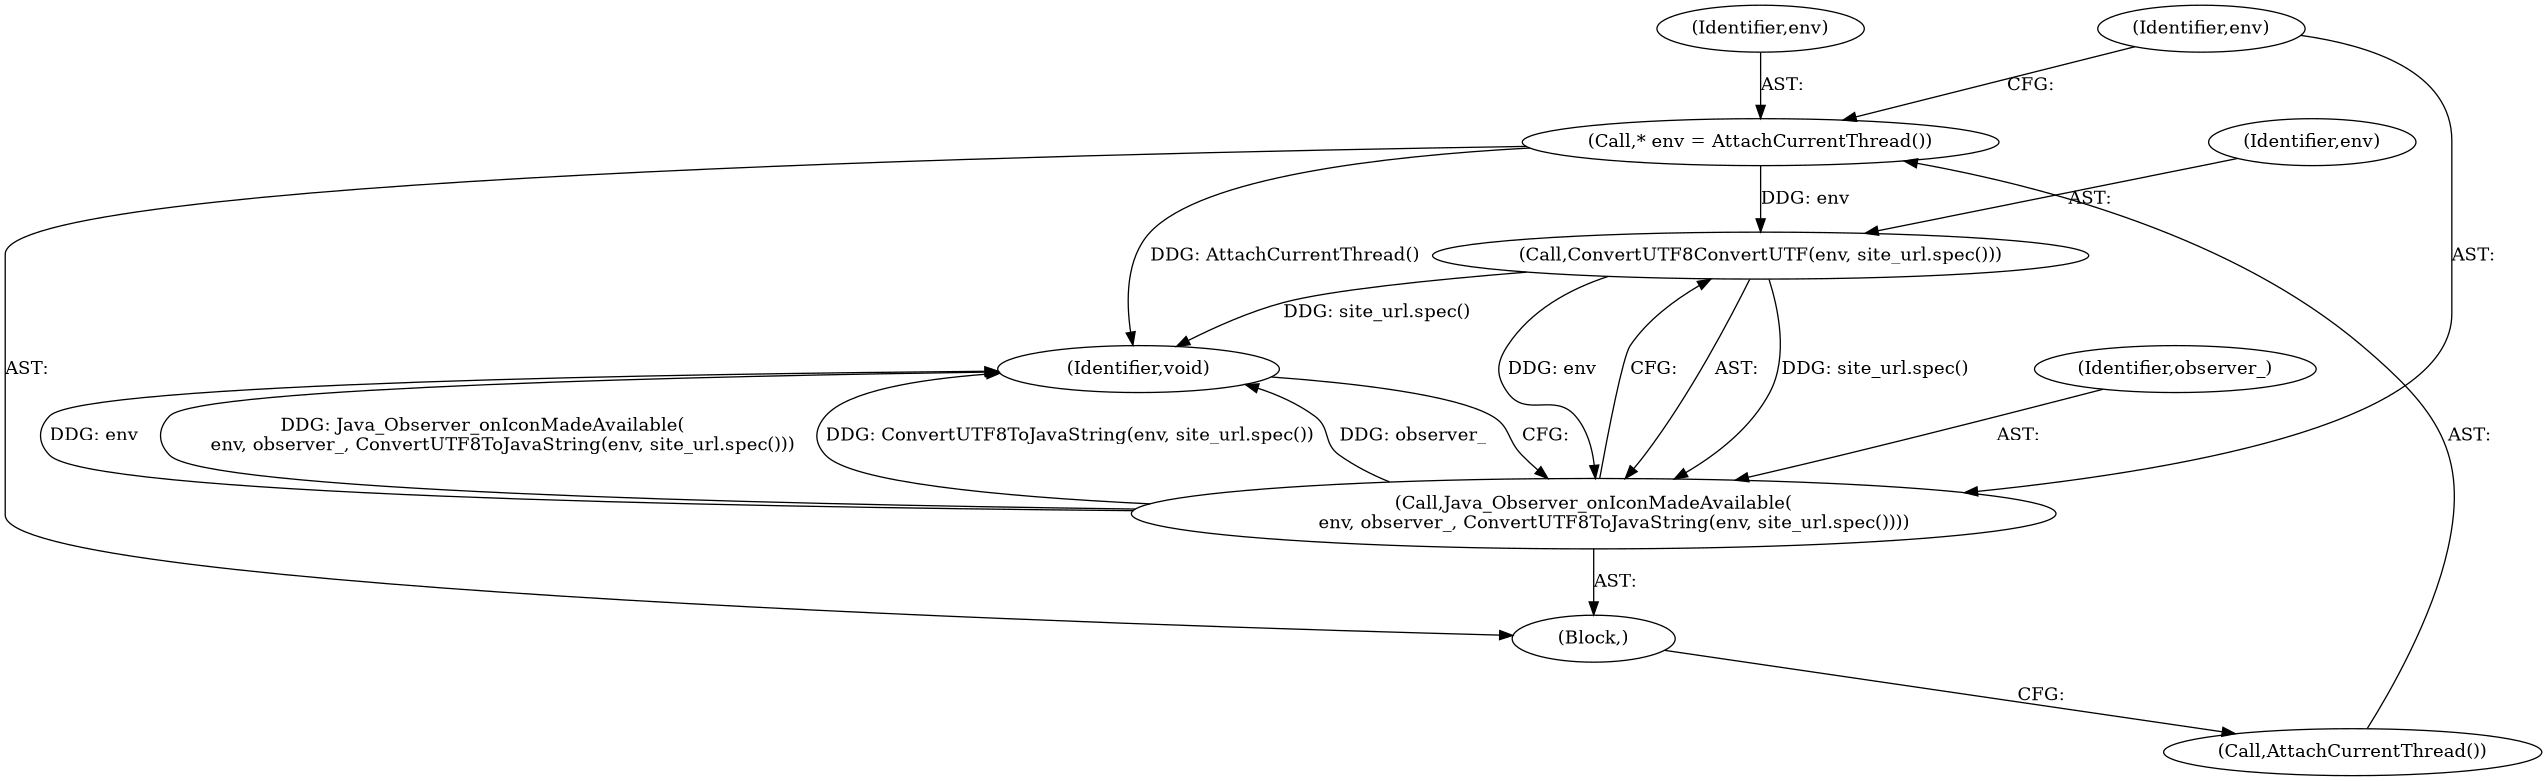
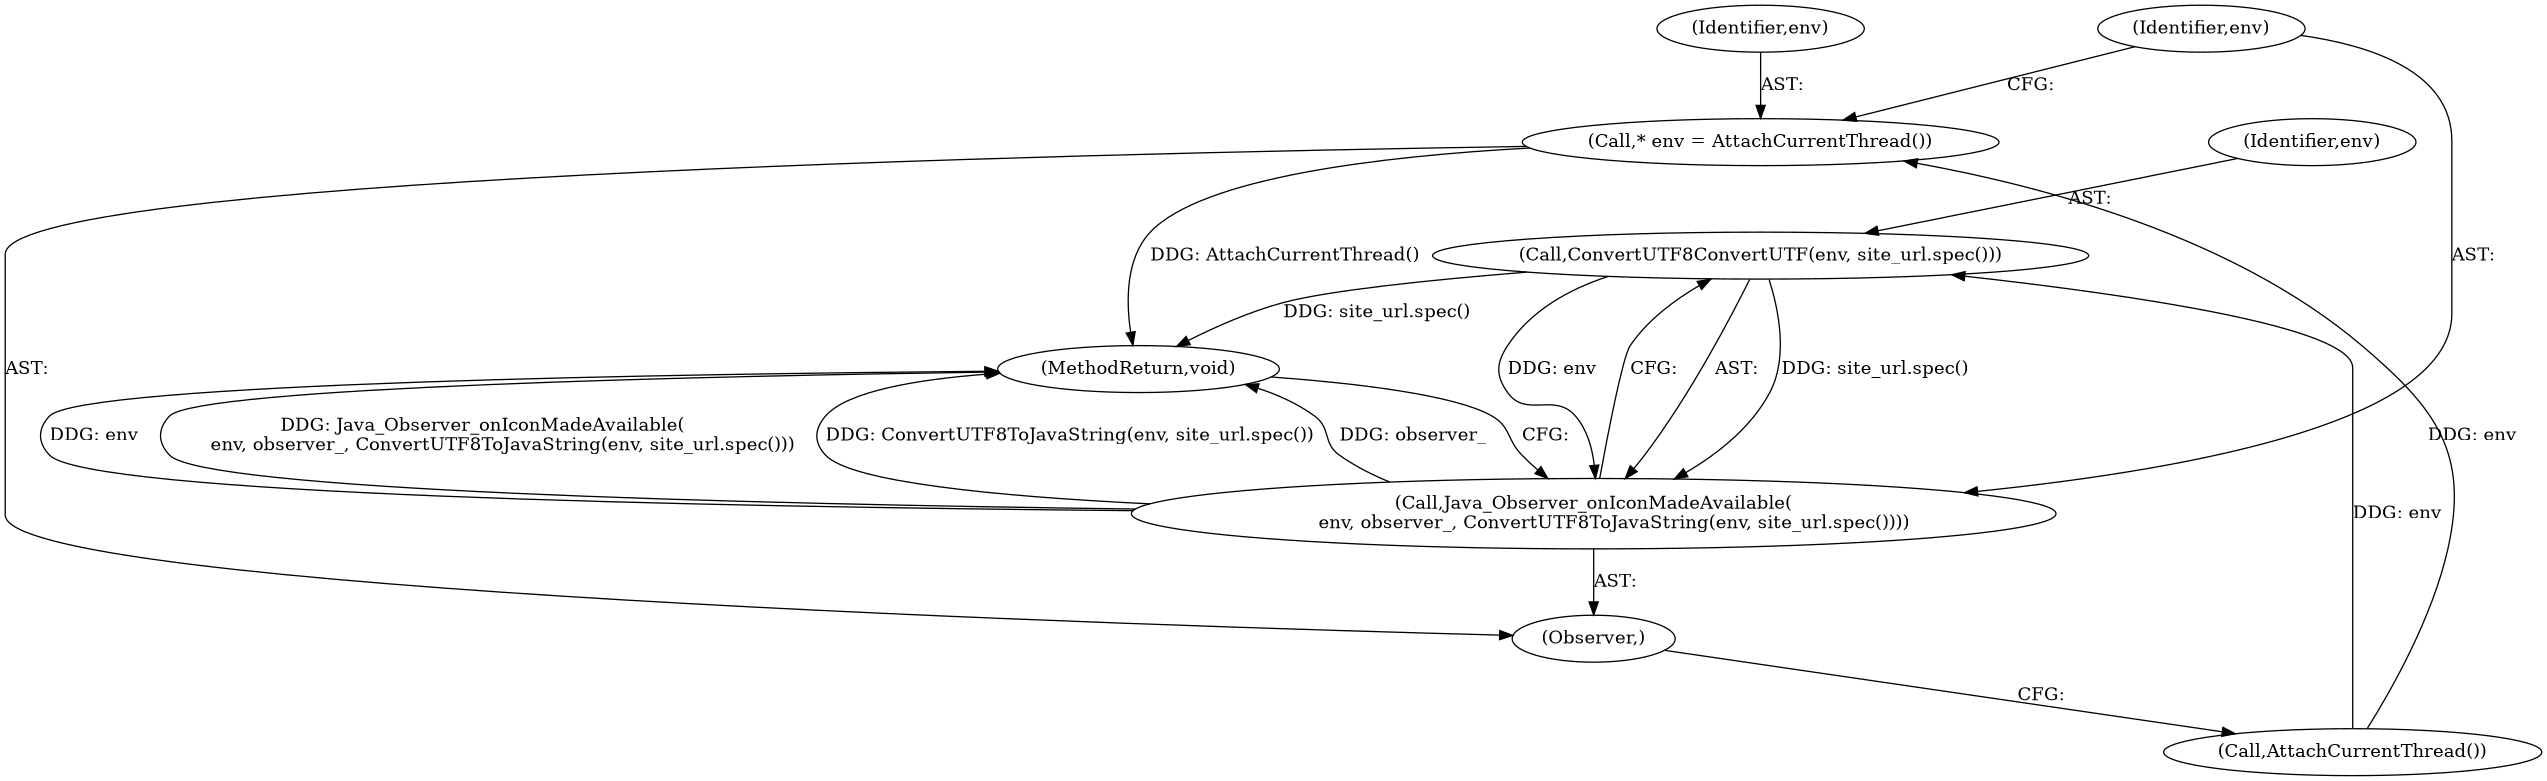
(1761, 192) -> (2339, 351)
(1139, 369) -> (1139, 369)
(2175, 369) -> none
(2473, 436) -> (2473, 436)
(1594, 639) -> (1594, 639)
